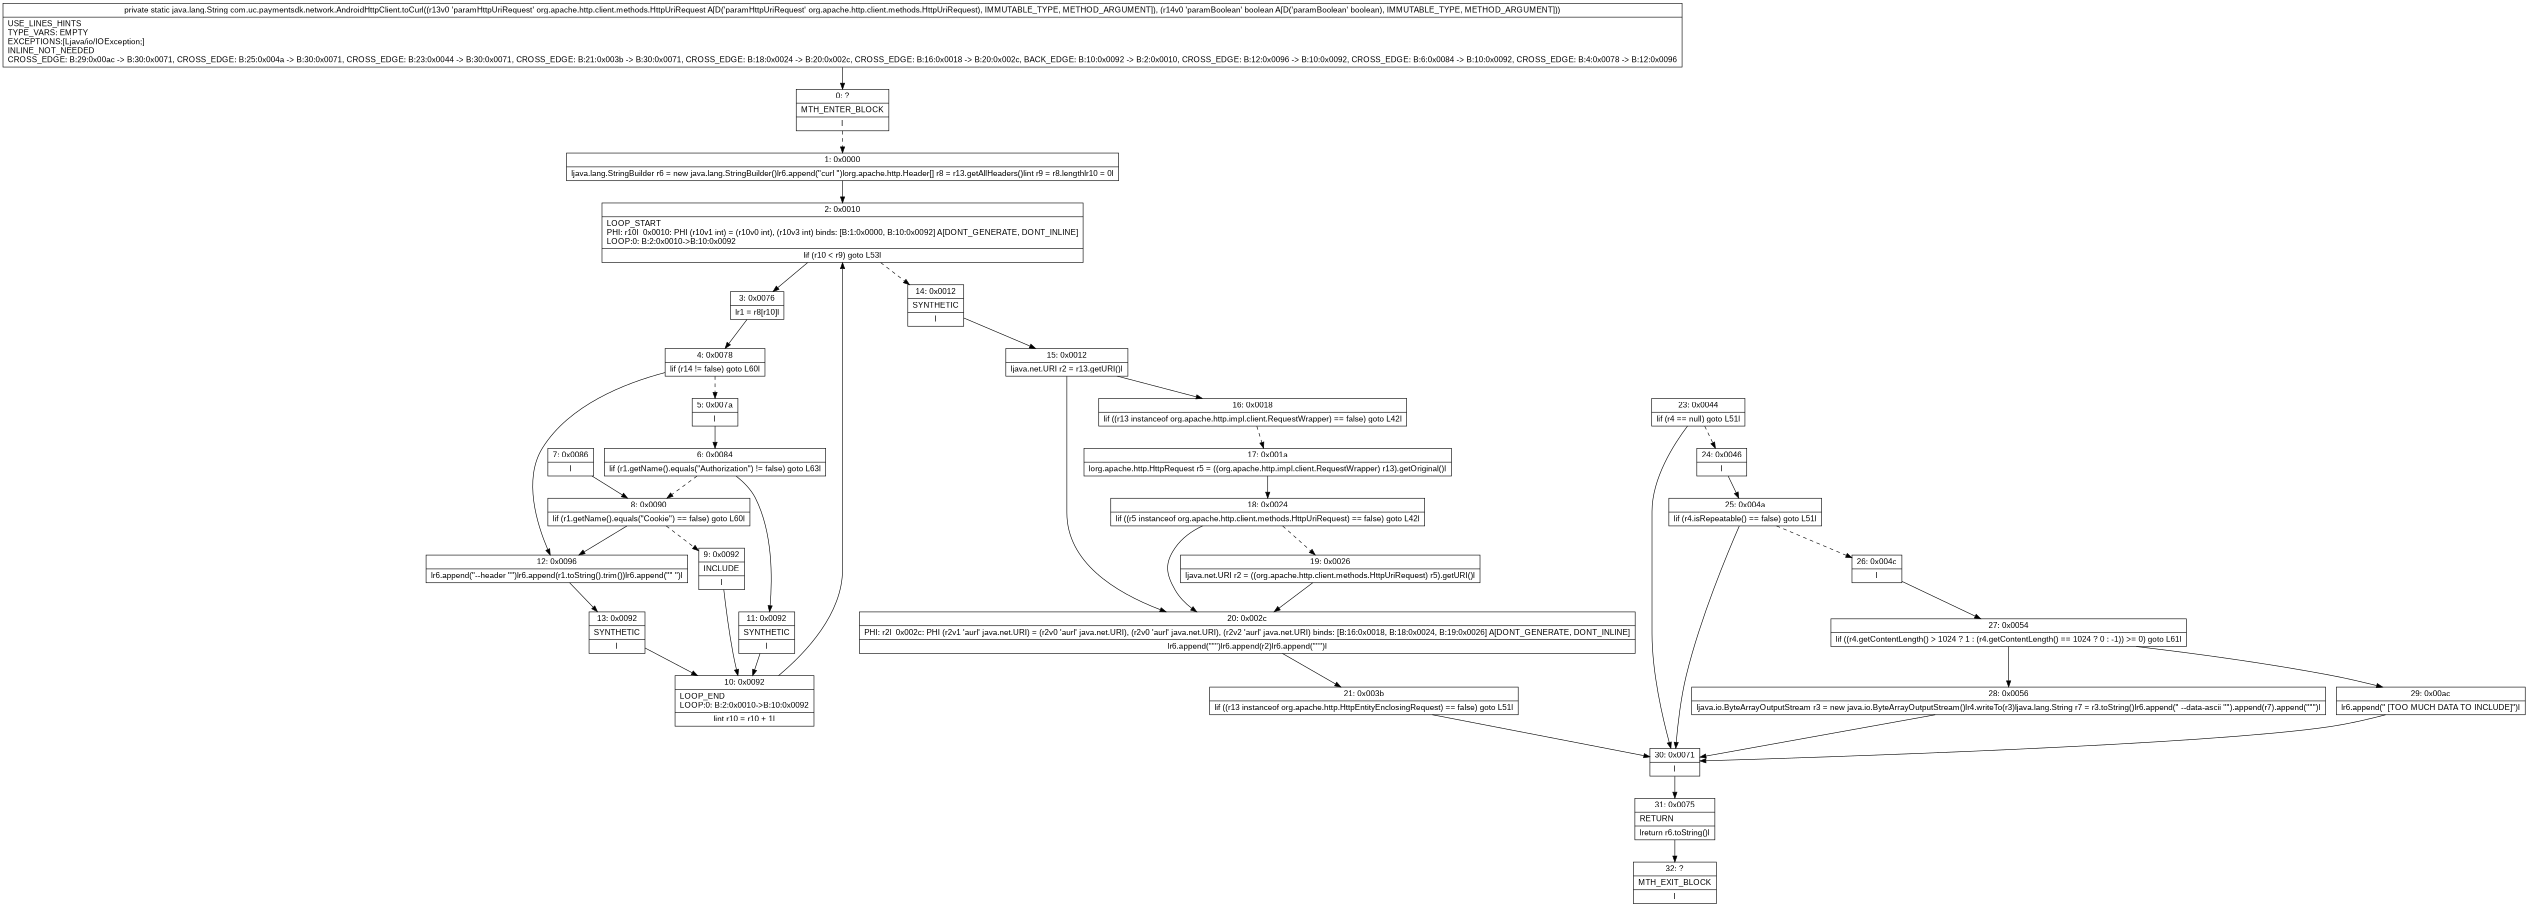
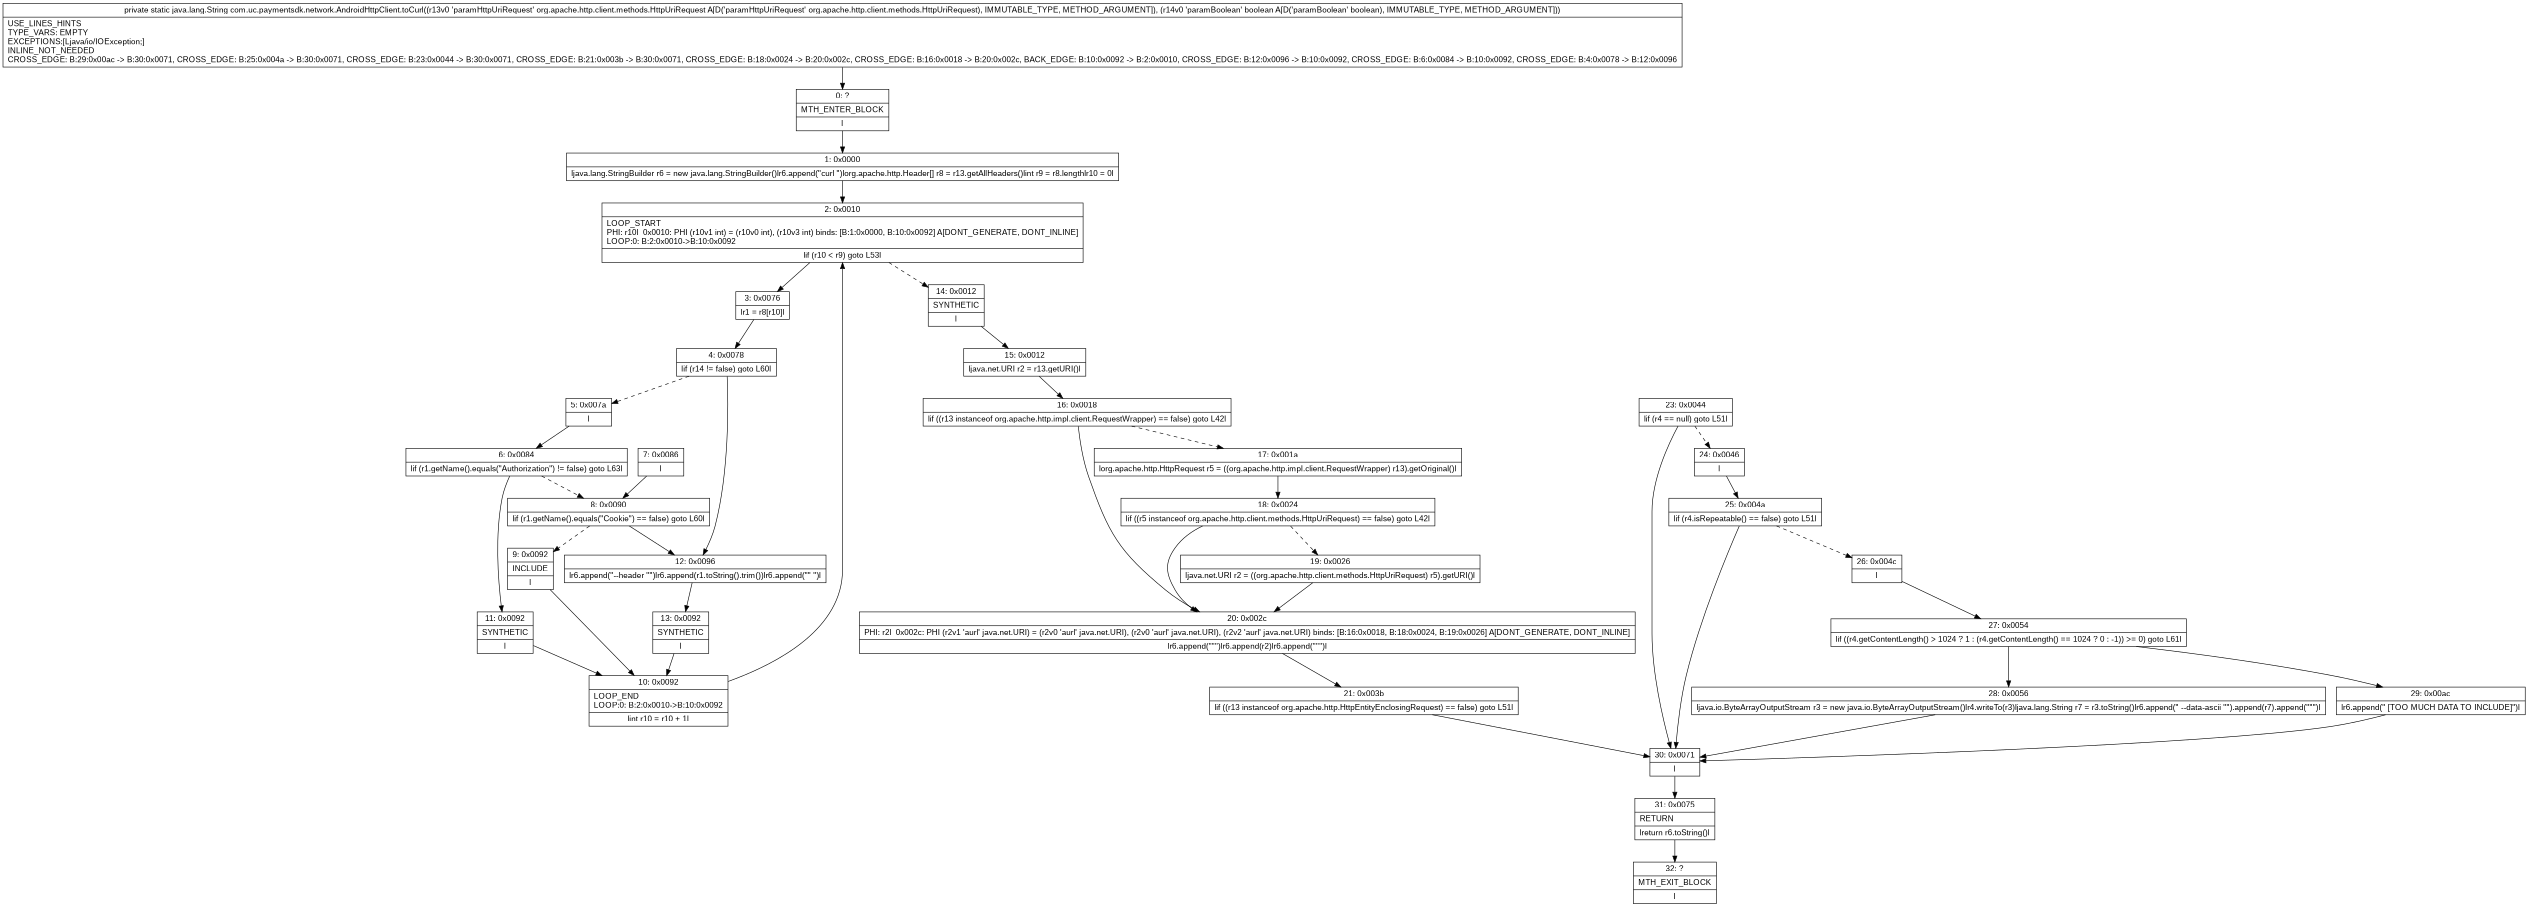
(843, 139) -> (843, 139)
(1067, 516) -> (1113, 533)
